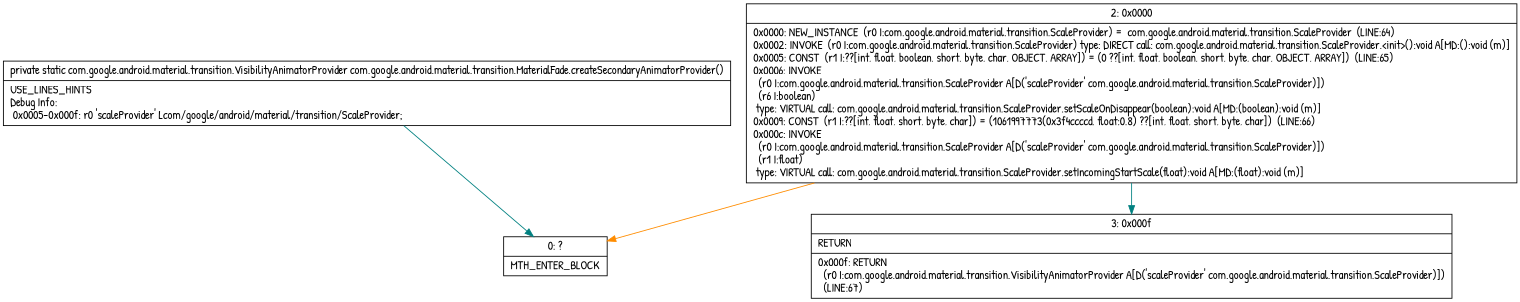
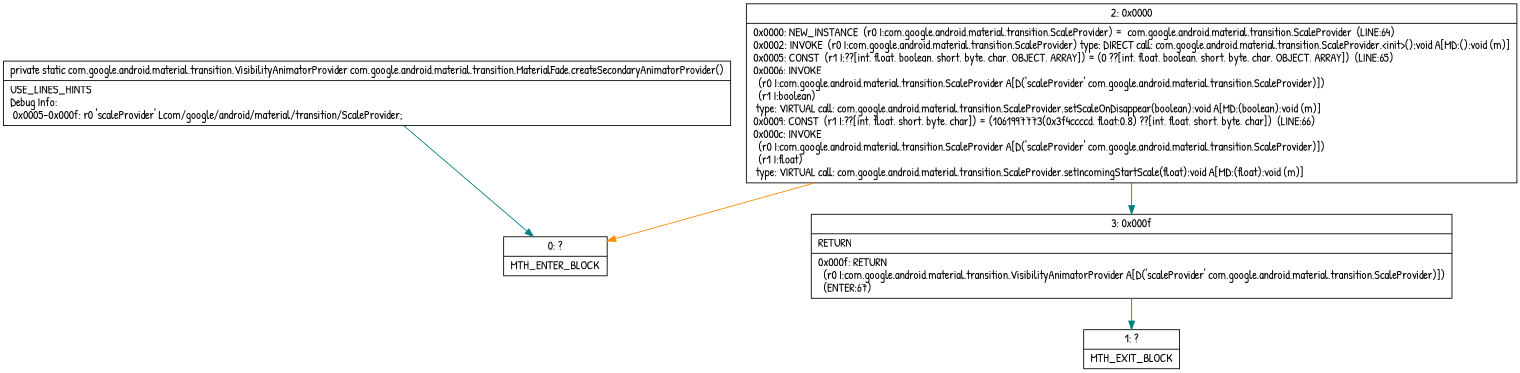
(785, 96) -> (785, 96)
(841, 288) -> (845, 288)
none -> (1132, 349)
